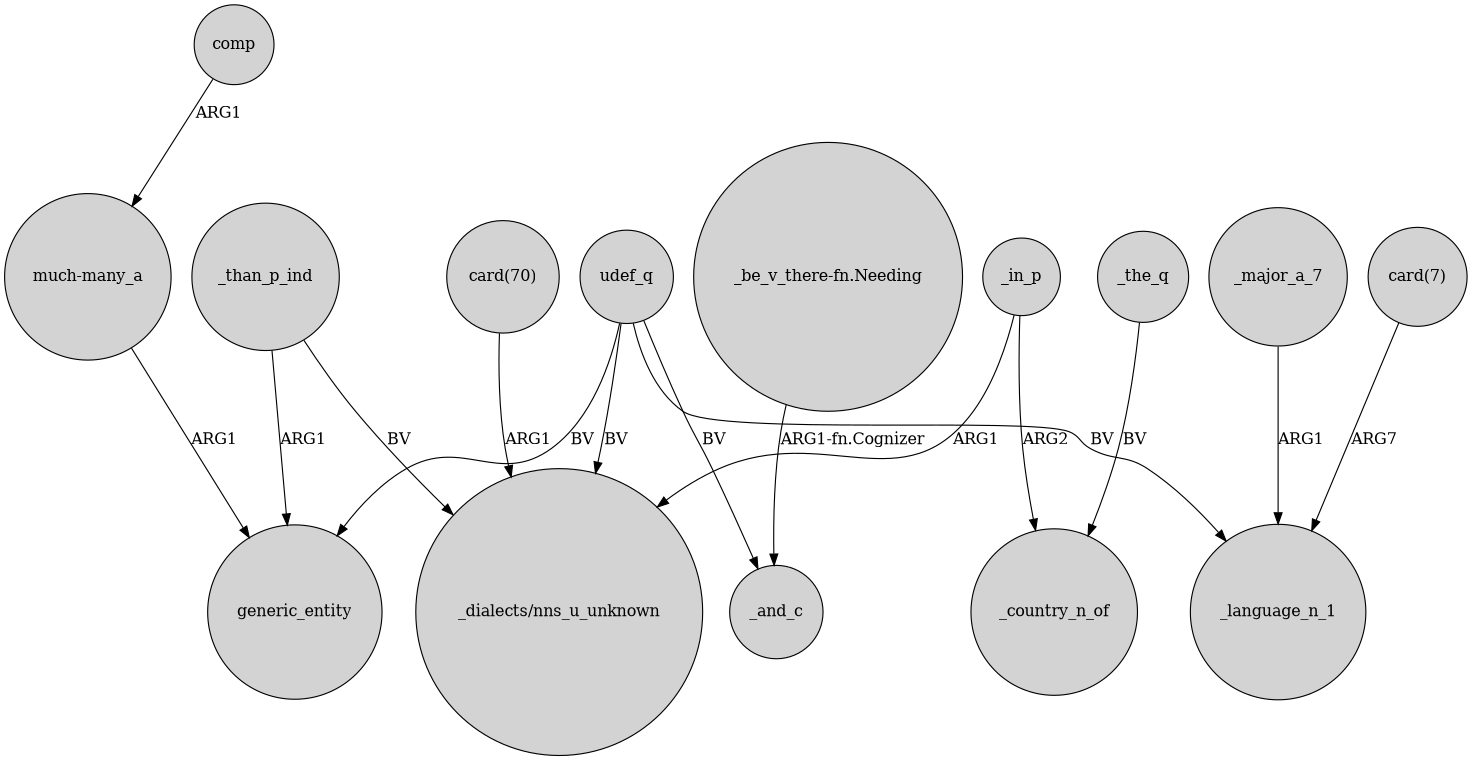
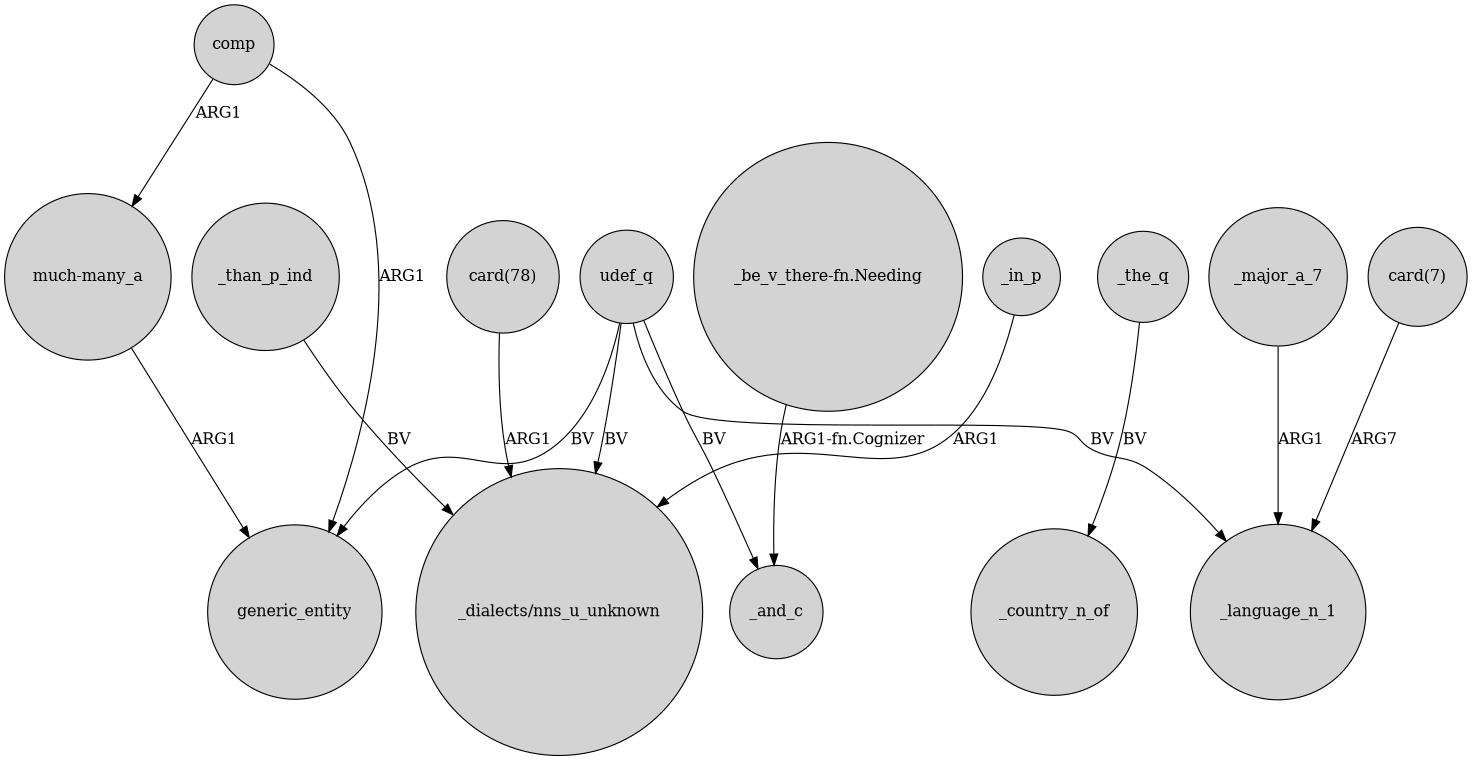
(503, 277) -> (503, 277)
(1020, 418) -> none
(279, 432) -> (378, 276)
